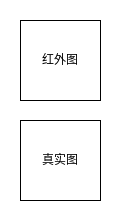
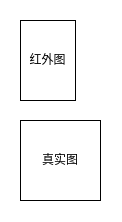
(61, 61) -> (48, 61)
